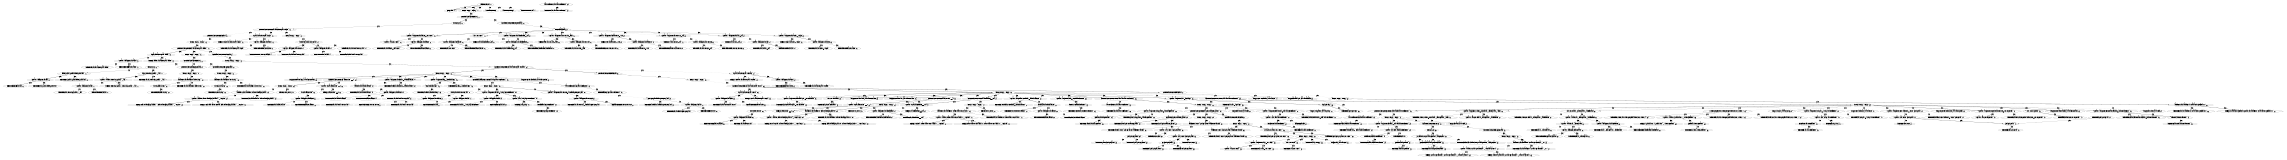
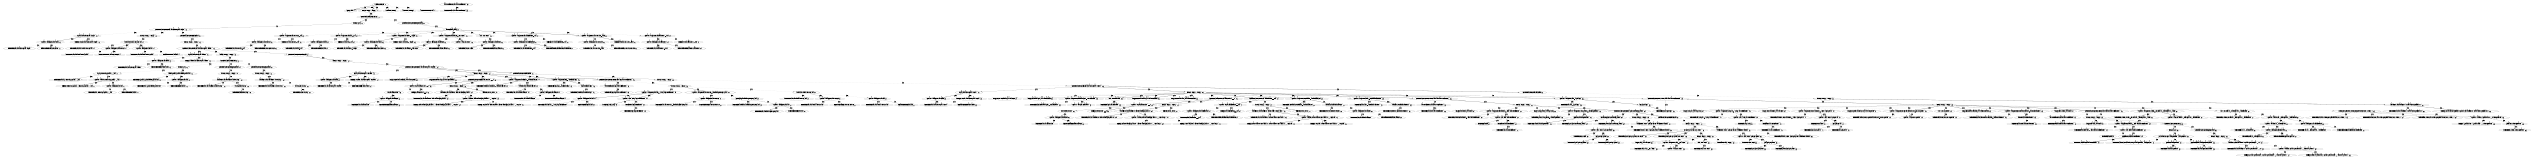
(221, 89) -> (303, 89)
none -> (1081, 105)
none -> (1368, 105)
(2055, 121) -> (1826, 127)
